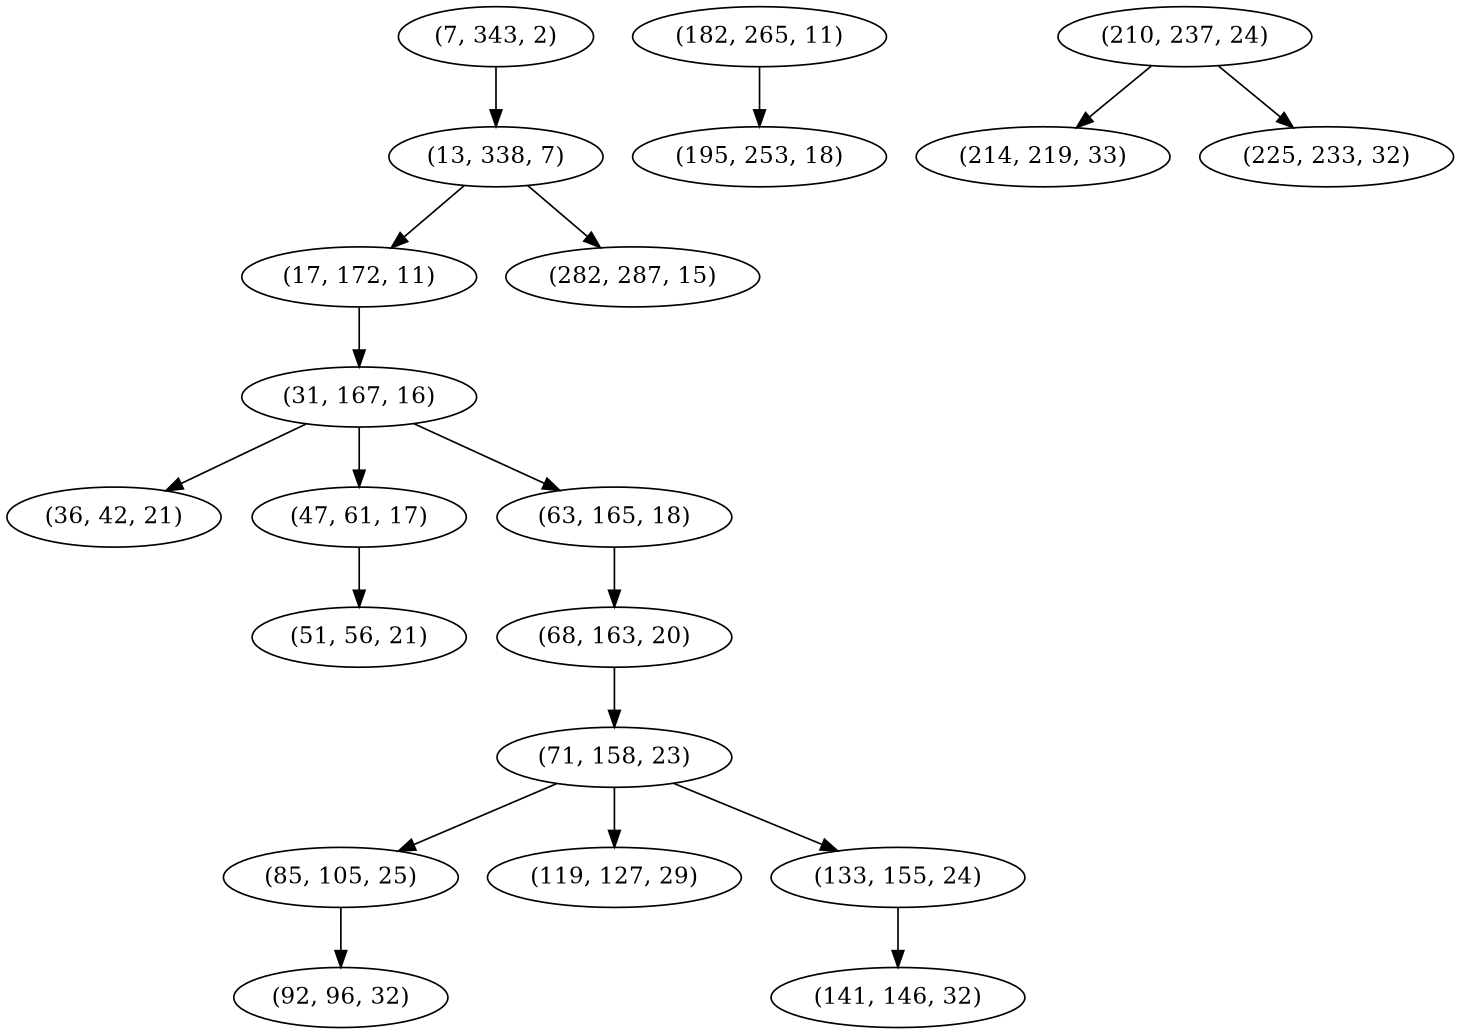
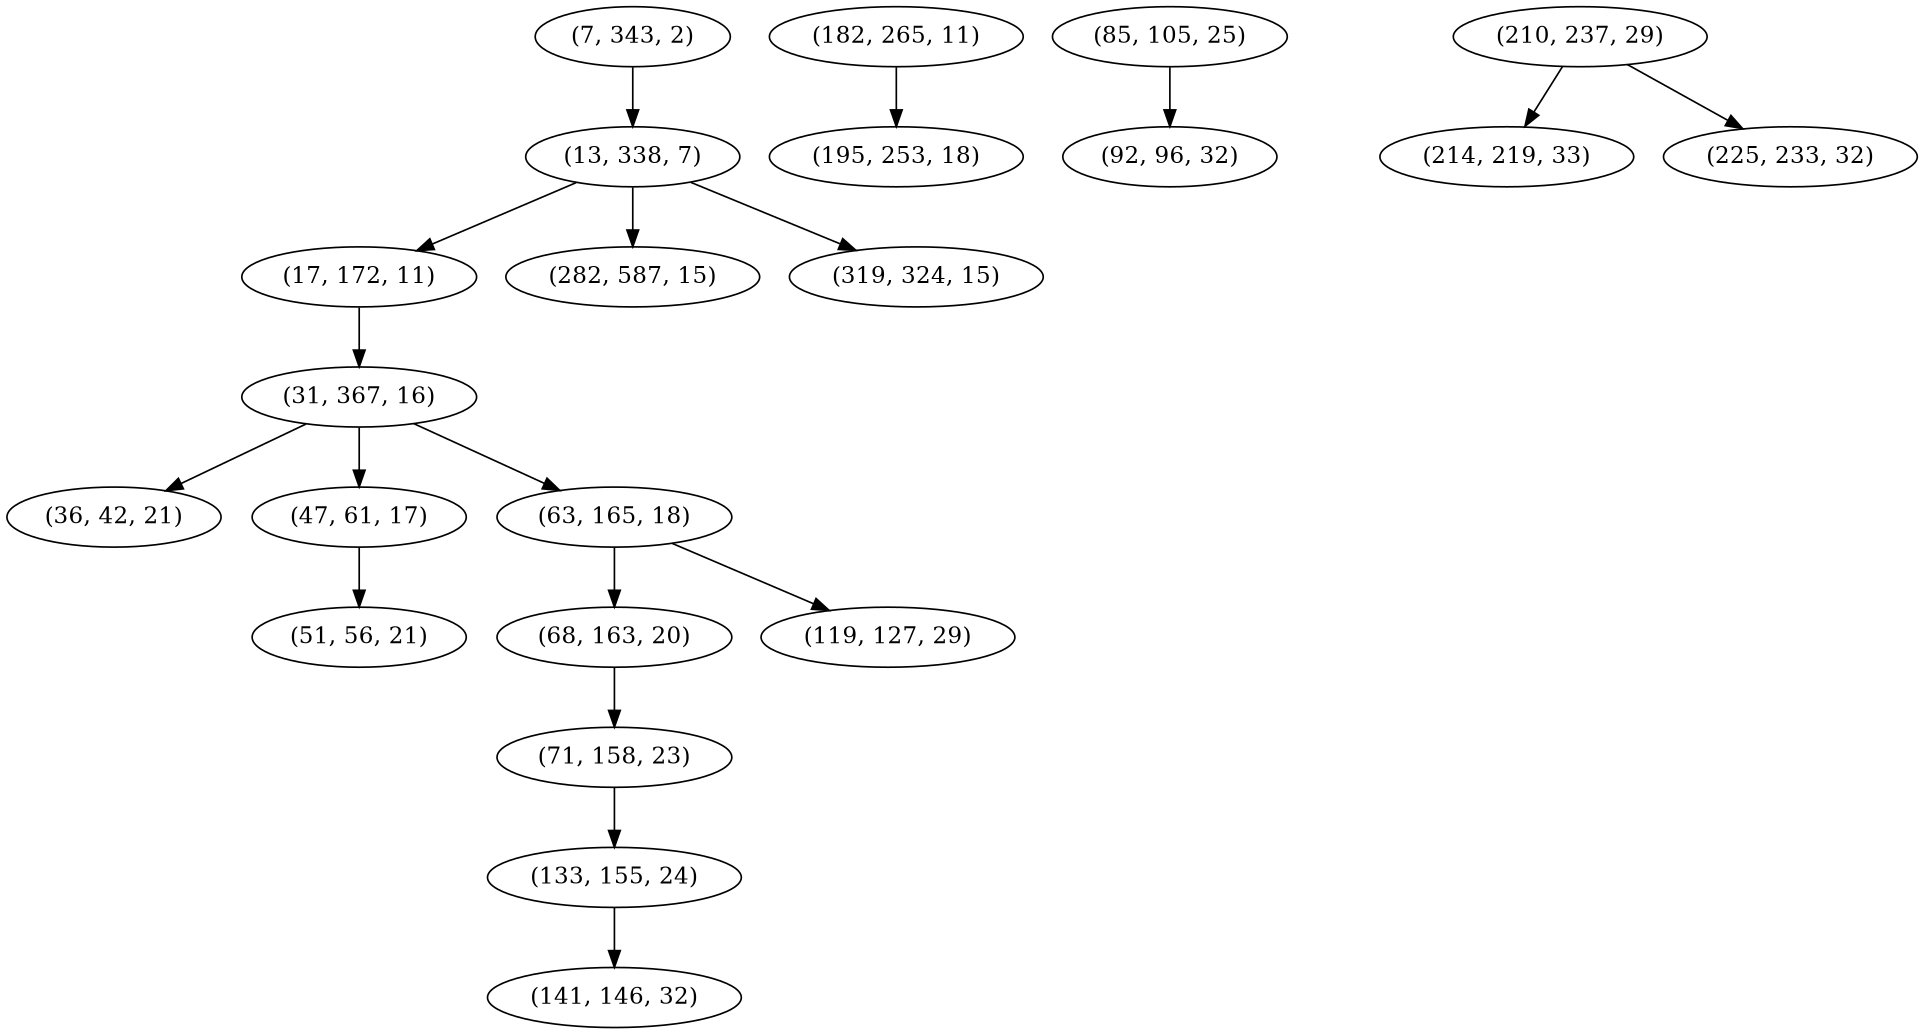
(1185, 37) -> (1580, 37)
(633, 277) -> (633, 277)
none -> (916, 277)
(359, 397) -> (359, 397)
(614, 809) -> (743, 574)
(485, 814) -> none
